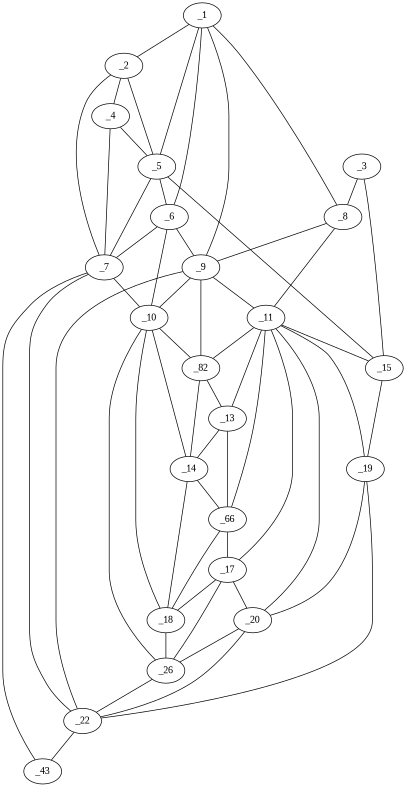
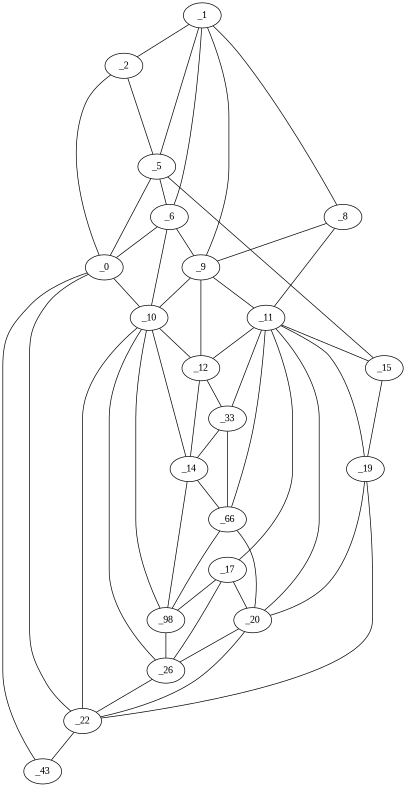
(111, 116) -> none
(362, 167) -> none
(104, 267) -> (104, 267)
(201, 368) -> (201, 368)
(227, 419) -> (227, 419)
(56, 454) -> (83, 509)
(227, 545) -> (255, 567)
(166, 620) -> (166, 620)
